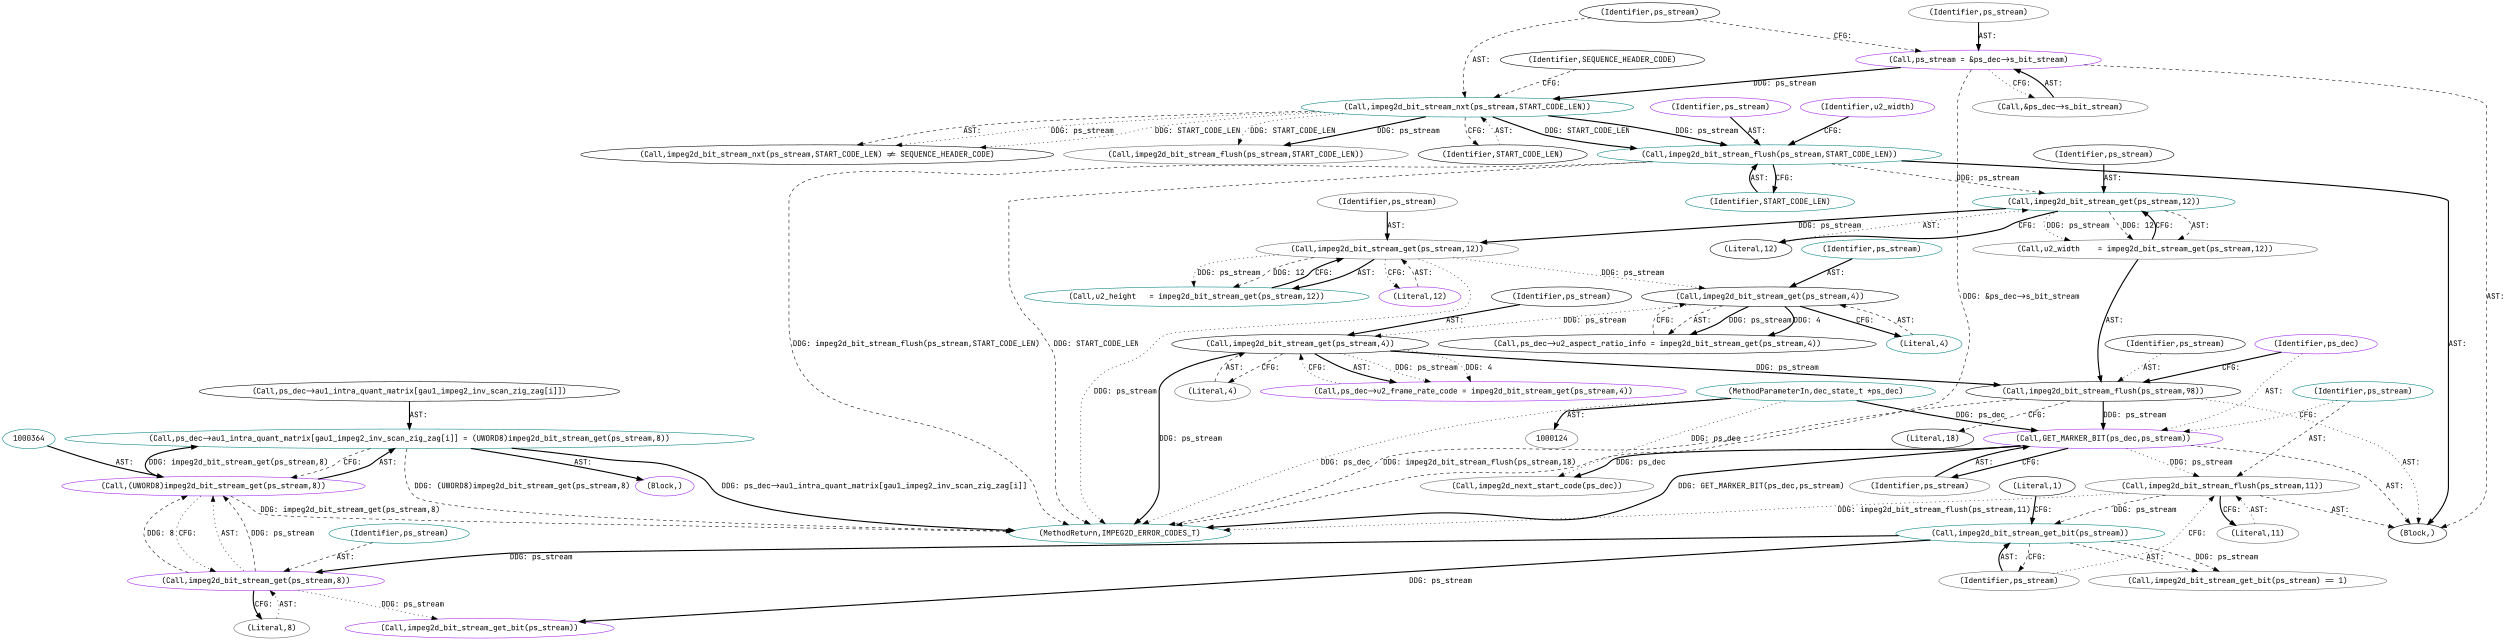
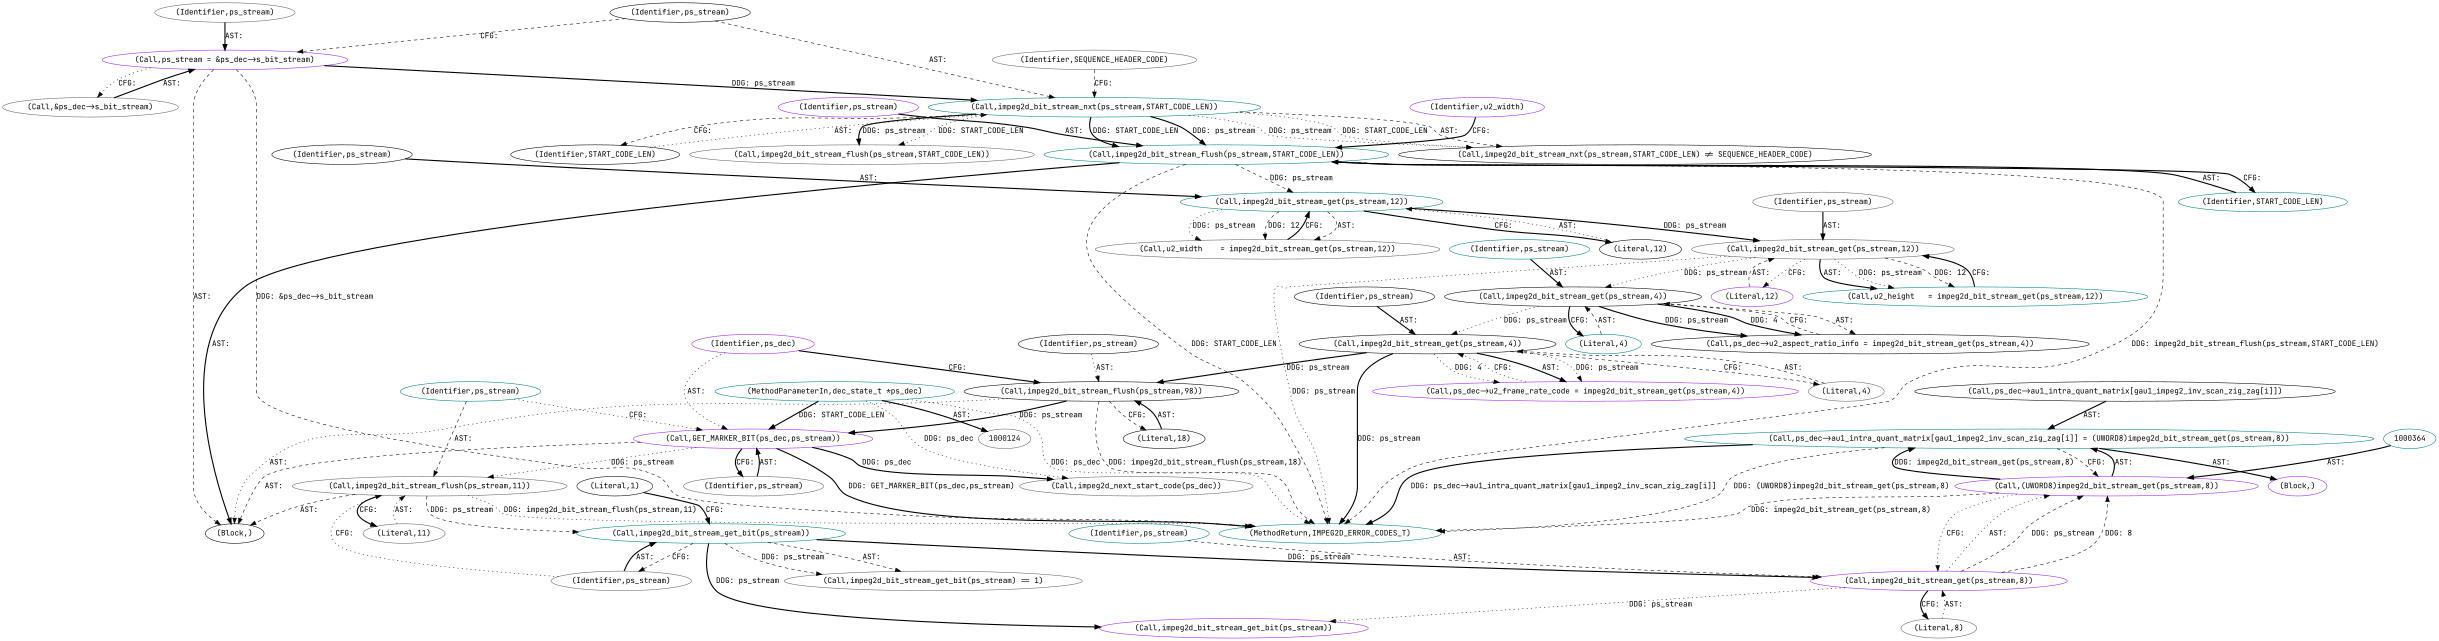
(1602, 60) -> (1094, 60)
(2107, 314) -> (1154, 414)
(1980, 415) -> (842, 415)
